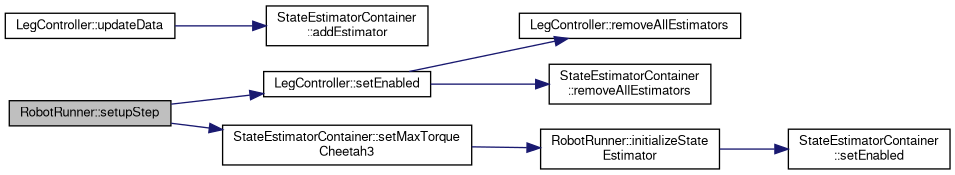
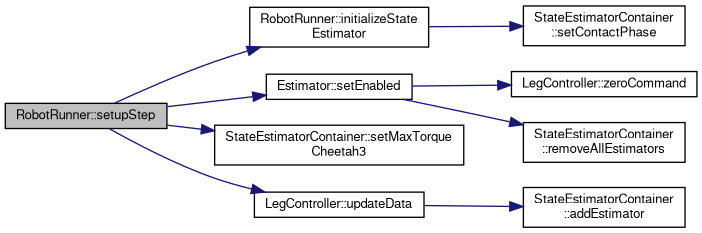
(630, 26) -> (604, 84)
(347, 84) -> (339, 87)
(499, 147) -> (180, 75)
(869, 149) -> (604, 26)
none -> (178, 164)
